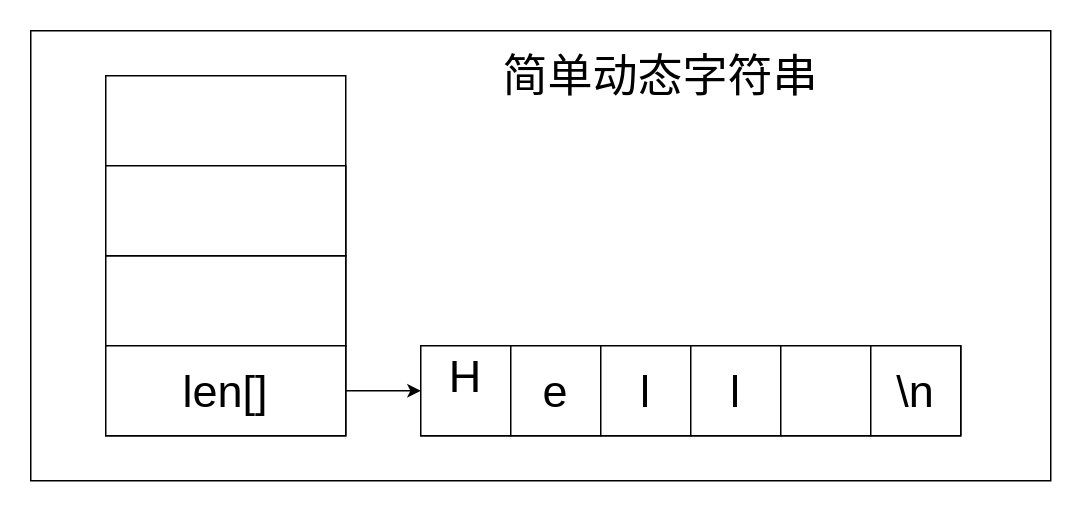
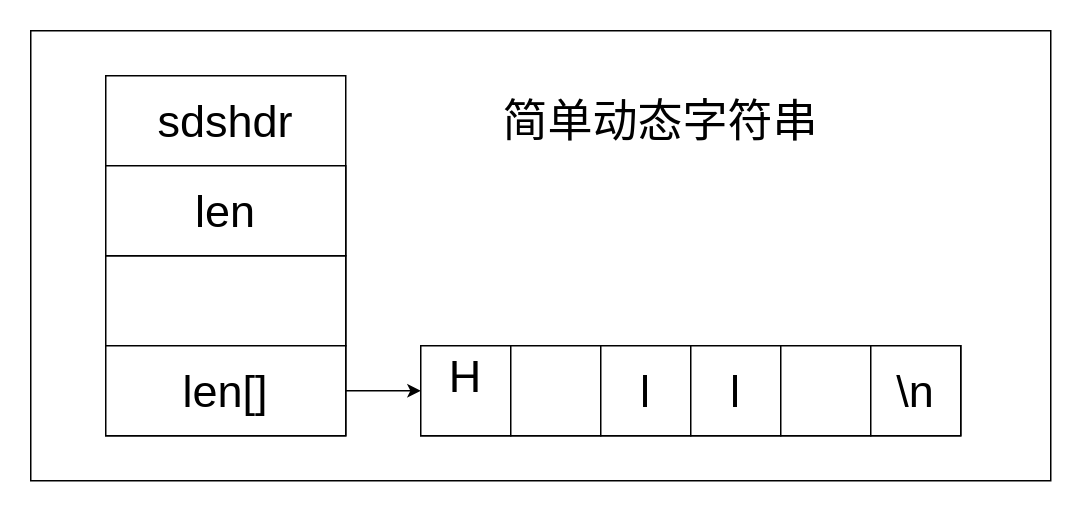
(661, 76) -> (661, 121)
none -> (226, 121)
none -> (226, 211)
(556, 391) -> none
